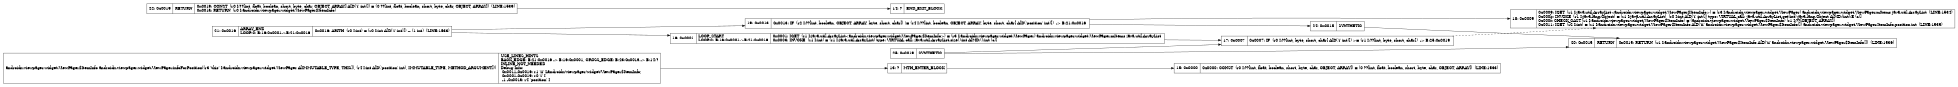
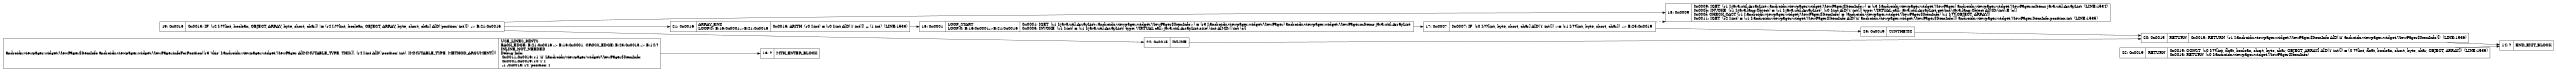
(1350, 26) -> (1180, 42)
(597, 28) -> (586, 27)
none -> (2472, 44)
(1081, 49) -> (1757, 30)
(1337, 68) -> none
